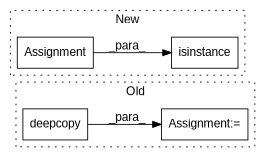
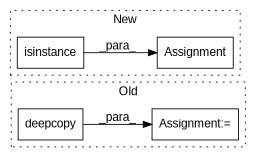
(128, 53) -> (116, 53)
